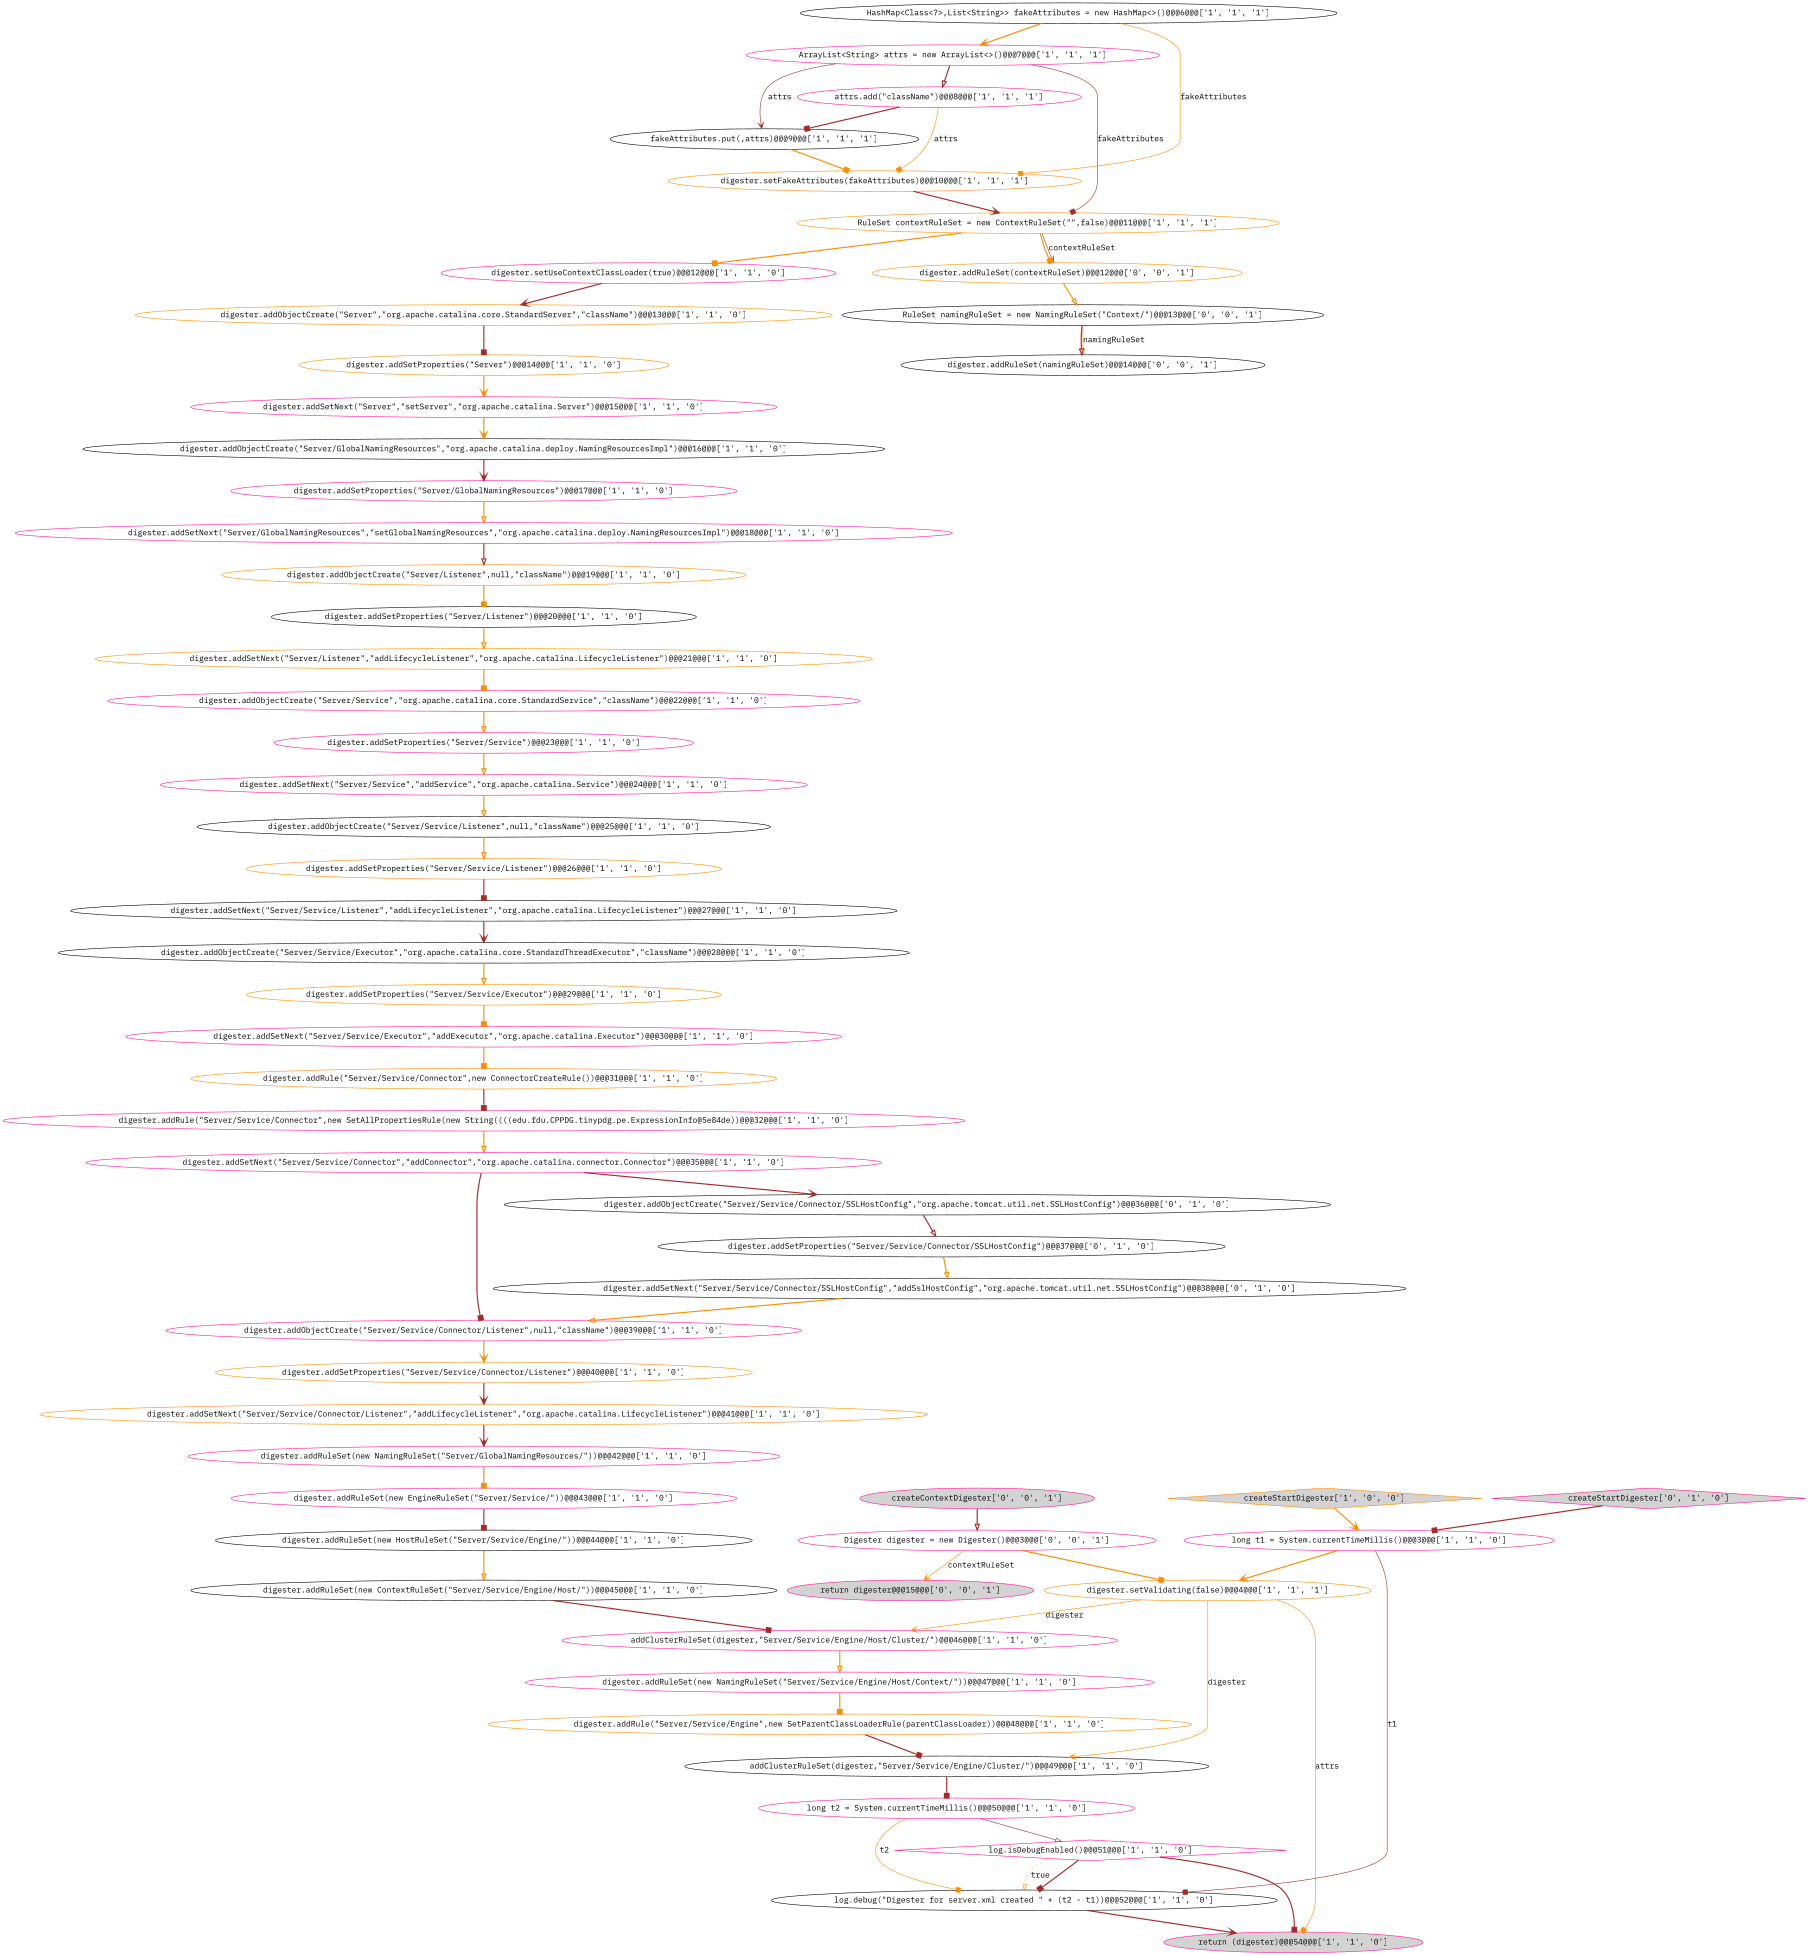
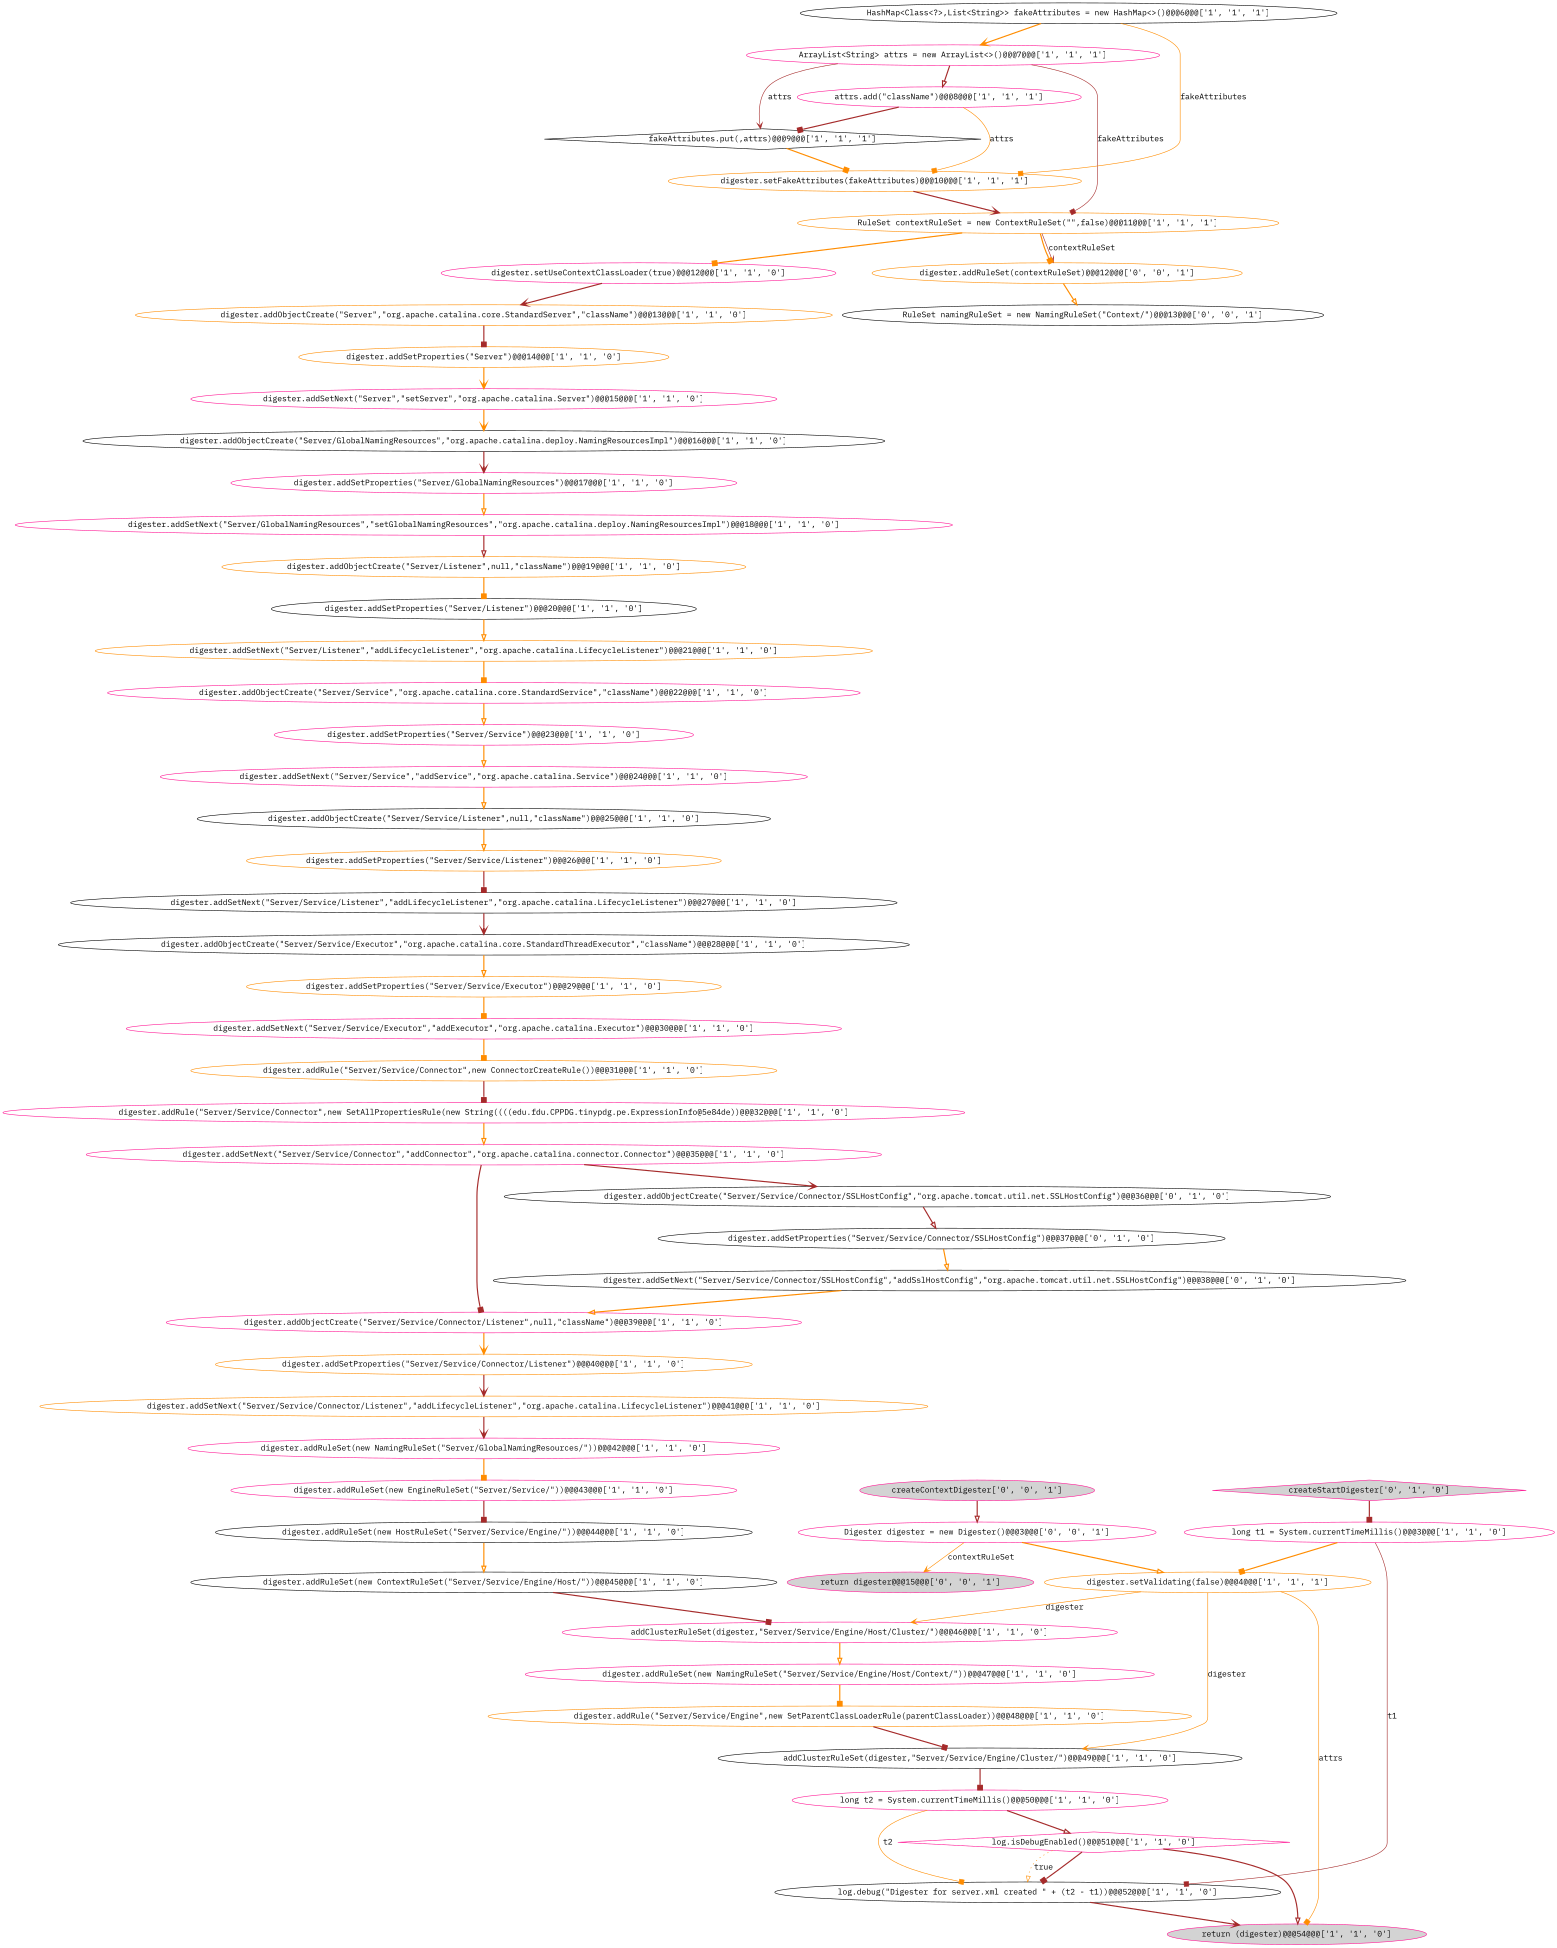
(764, 139) -> (763, 139)
(1083, 365) -> none
(1325, 1498) -> none
(1090, 1565) -> (1090, 1557)
(1291, 1565) -> (1291, 1557)
(1018, 1829) -> (1036, 1821)
(1242, 1872) -> (1246, 1864)
